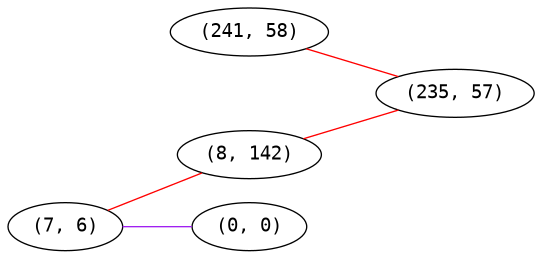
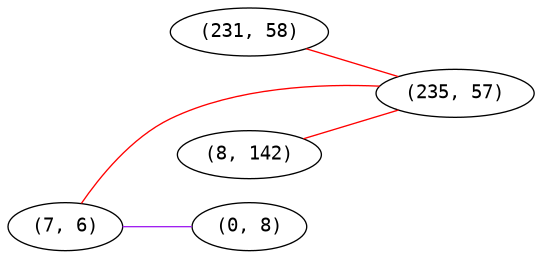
(249, 32) -> (249, 32)
(155, 192) -> (212, 103)
(249, 227) -> (249, 227)
